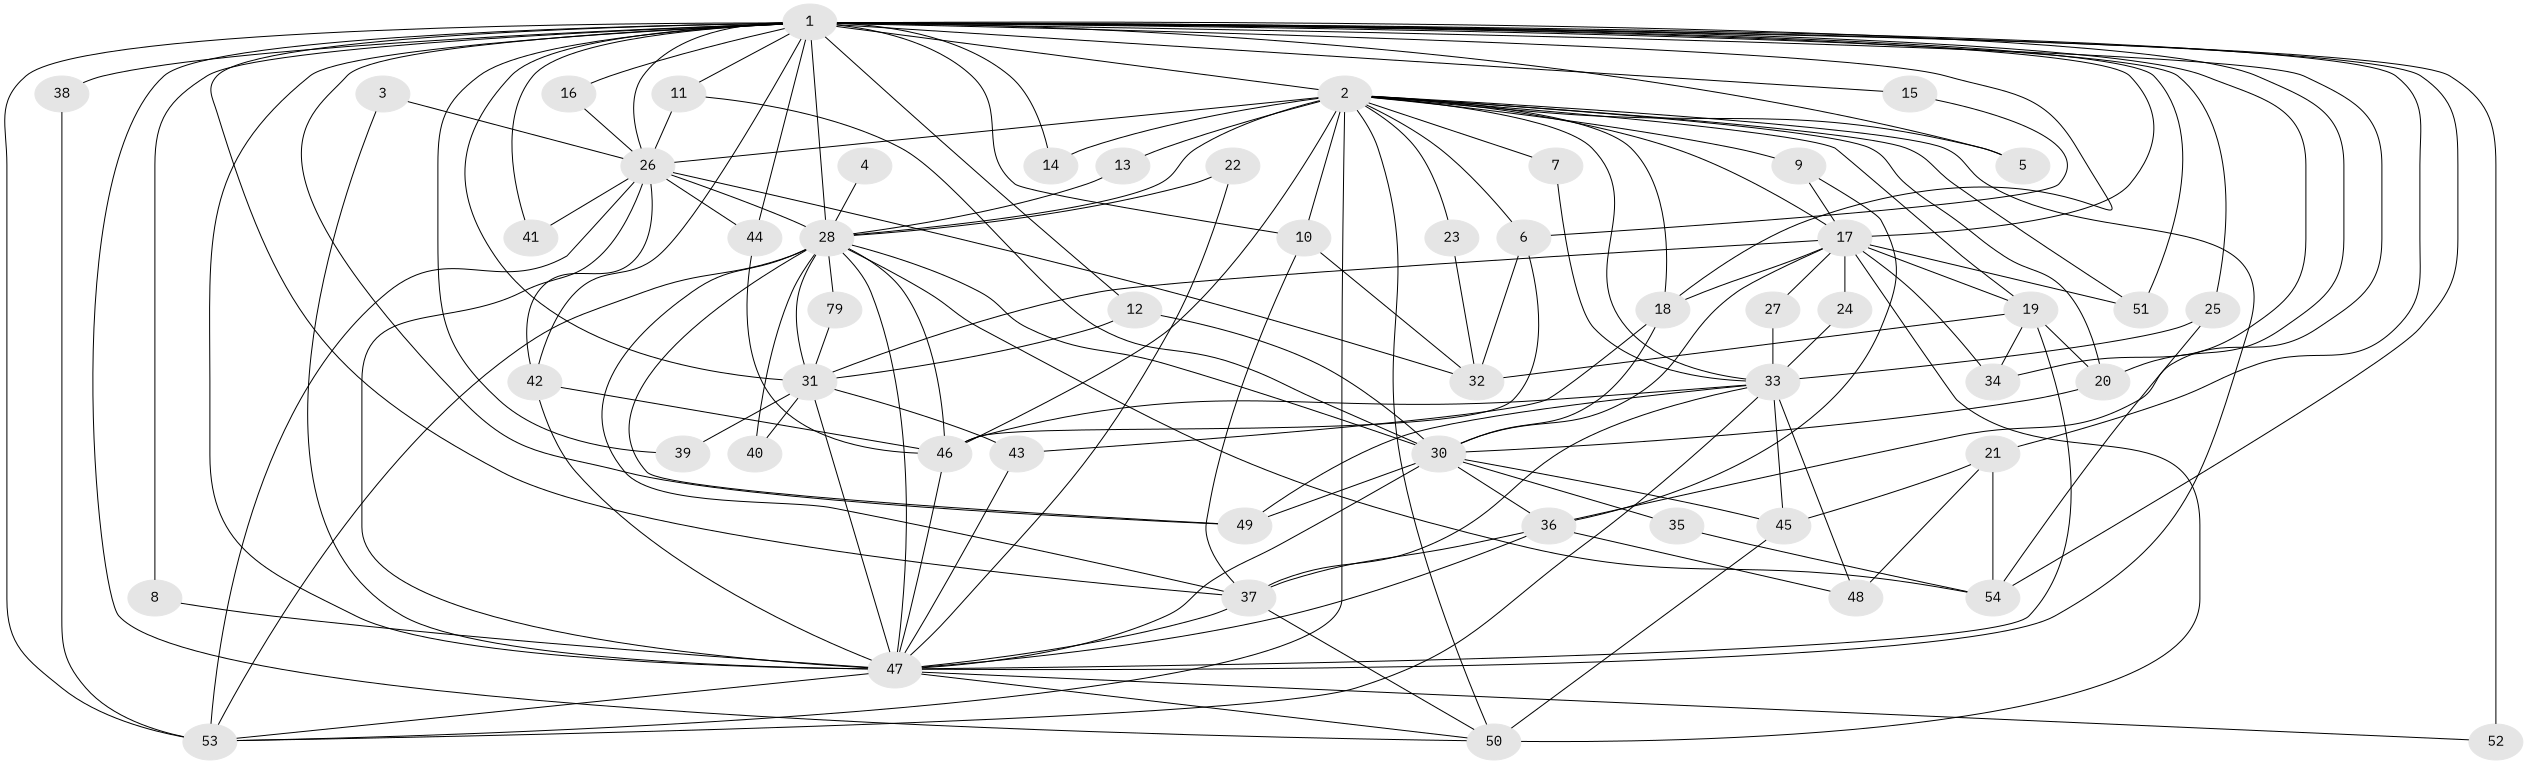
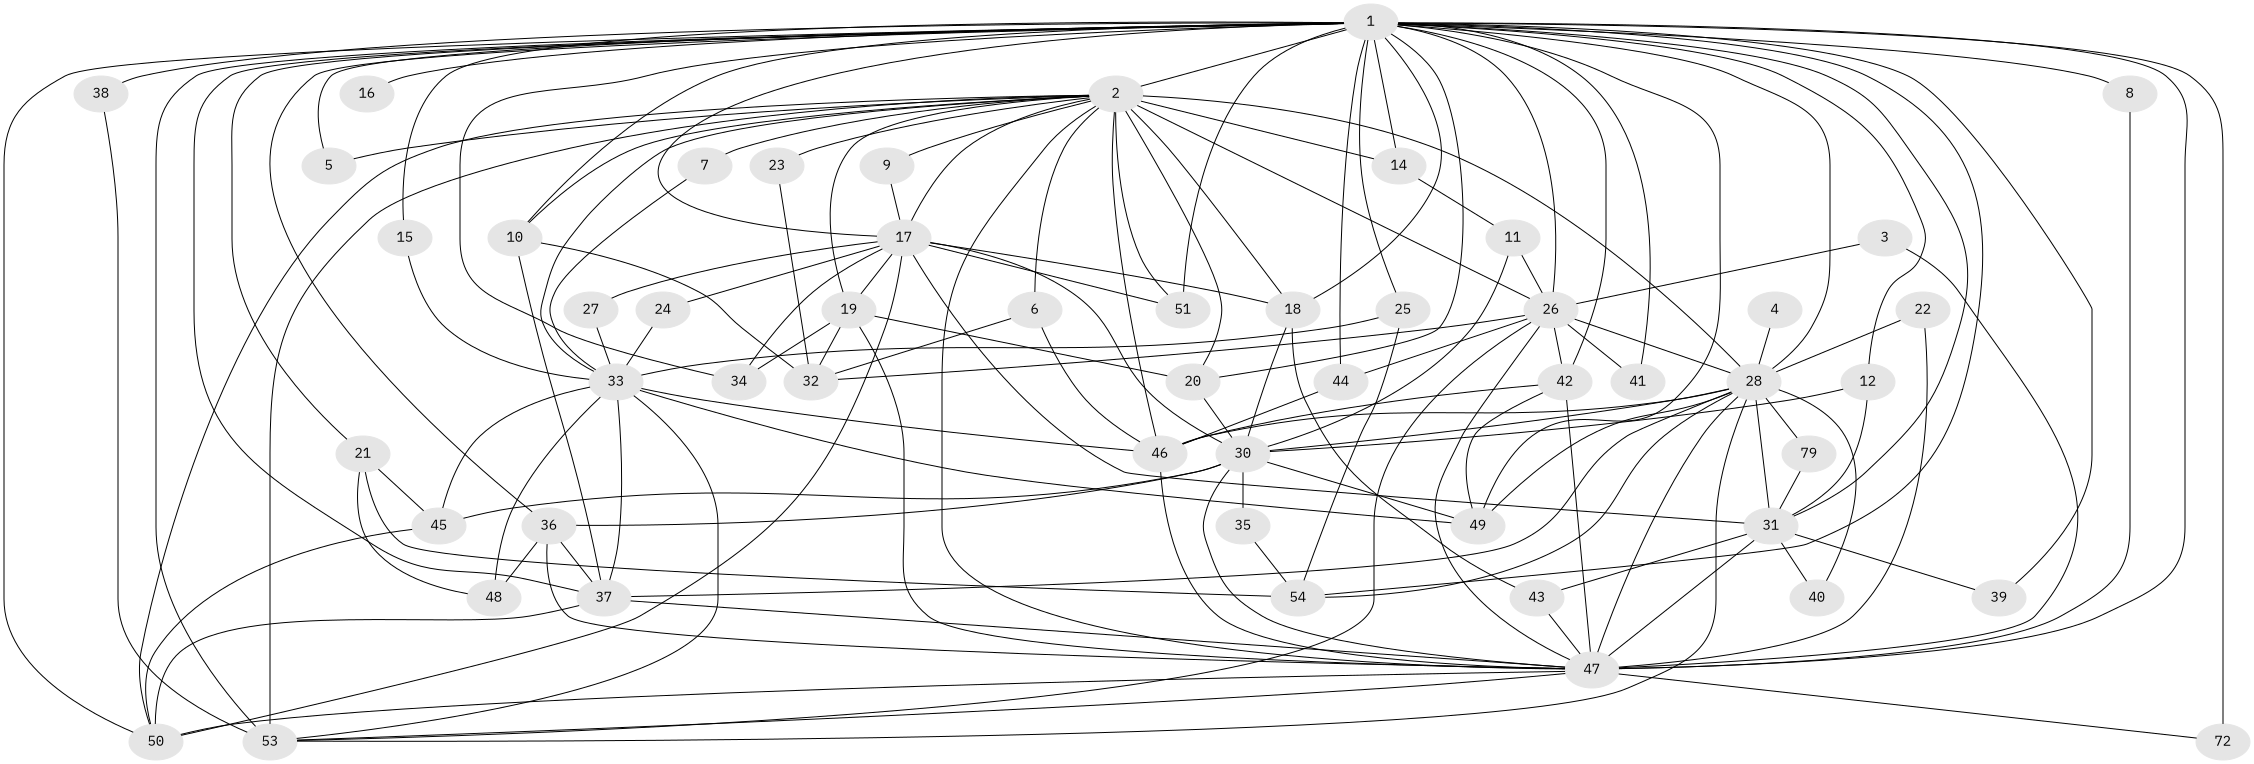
(744, 58) -> (1456, 202)
(608, 130) -> none
(1123, 166) -> none
(1893, 209) -> (476, 348)
(1827, 403) -> none
none -> (1471, 443)
(2496, 742) -> (2223, 742)
